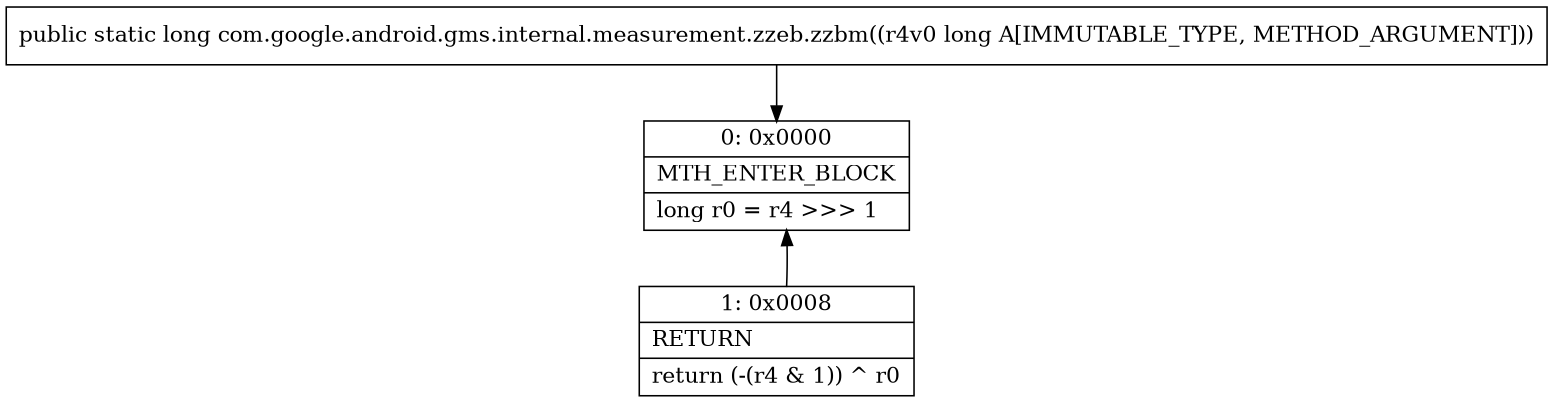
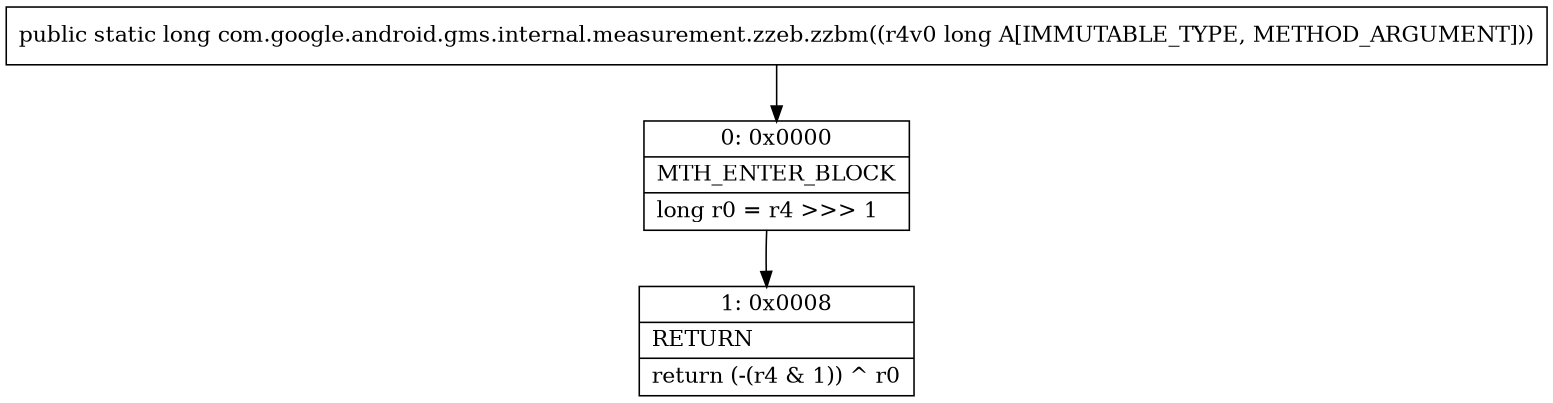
(787, 266) -> (766, 251)
